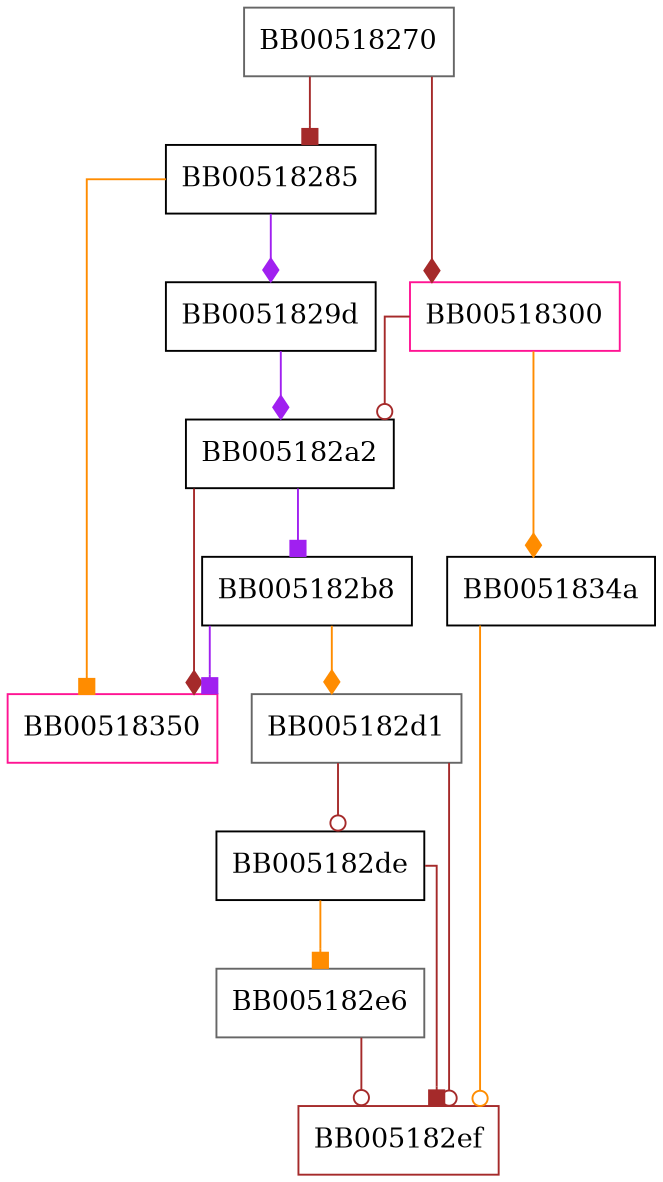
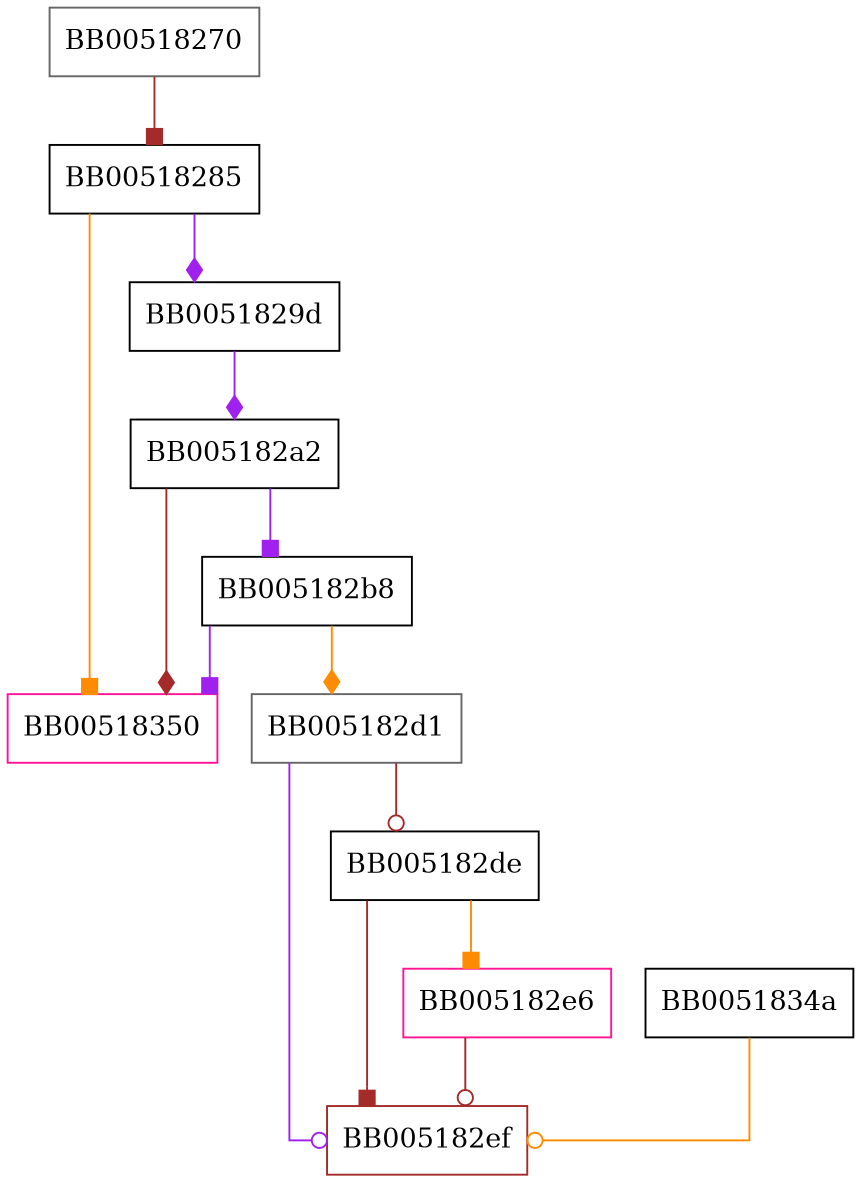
(515, 317) -> none
(449, 927) -> (289, 963)
(320, 1003) -> (507, 1003)
